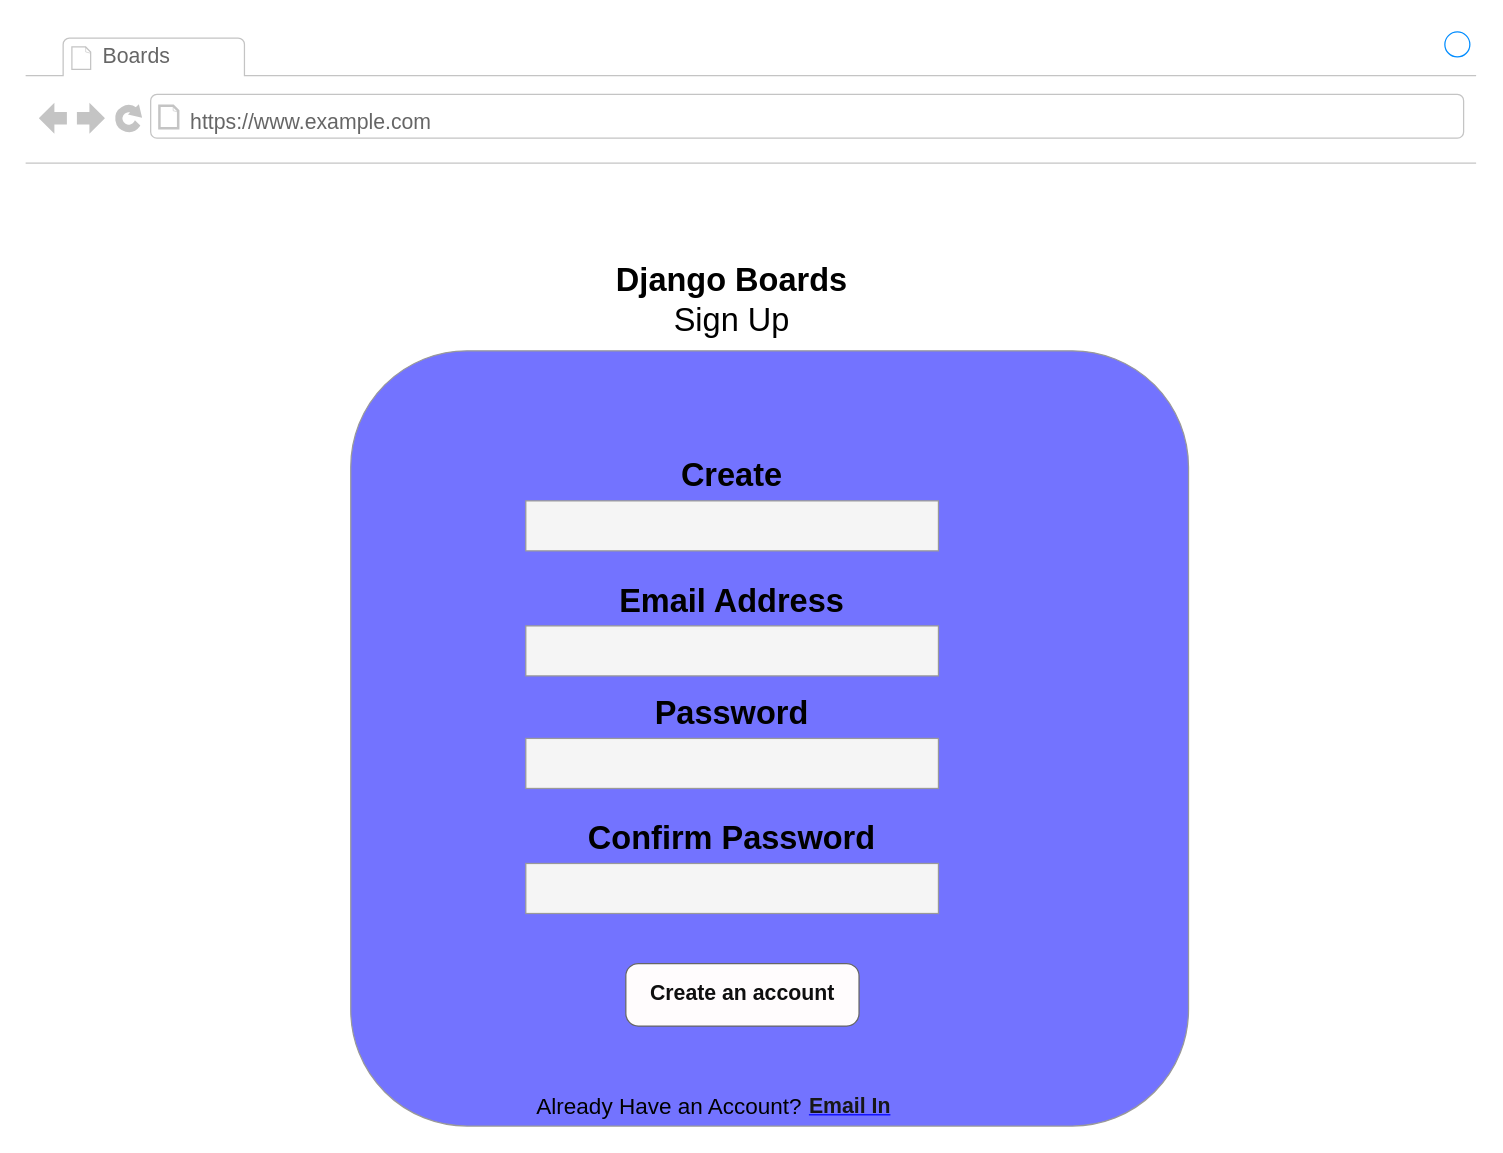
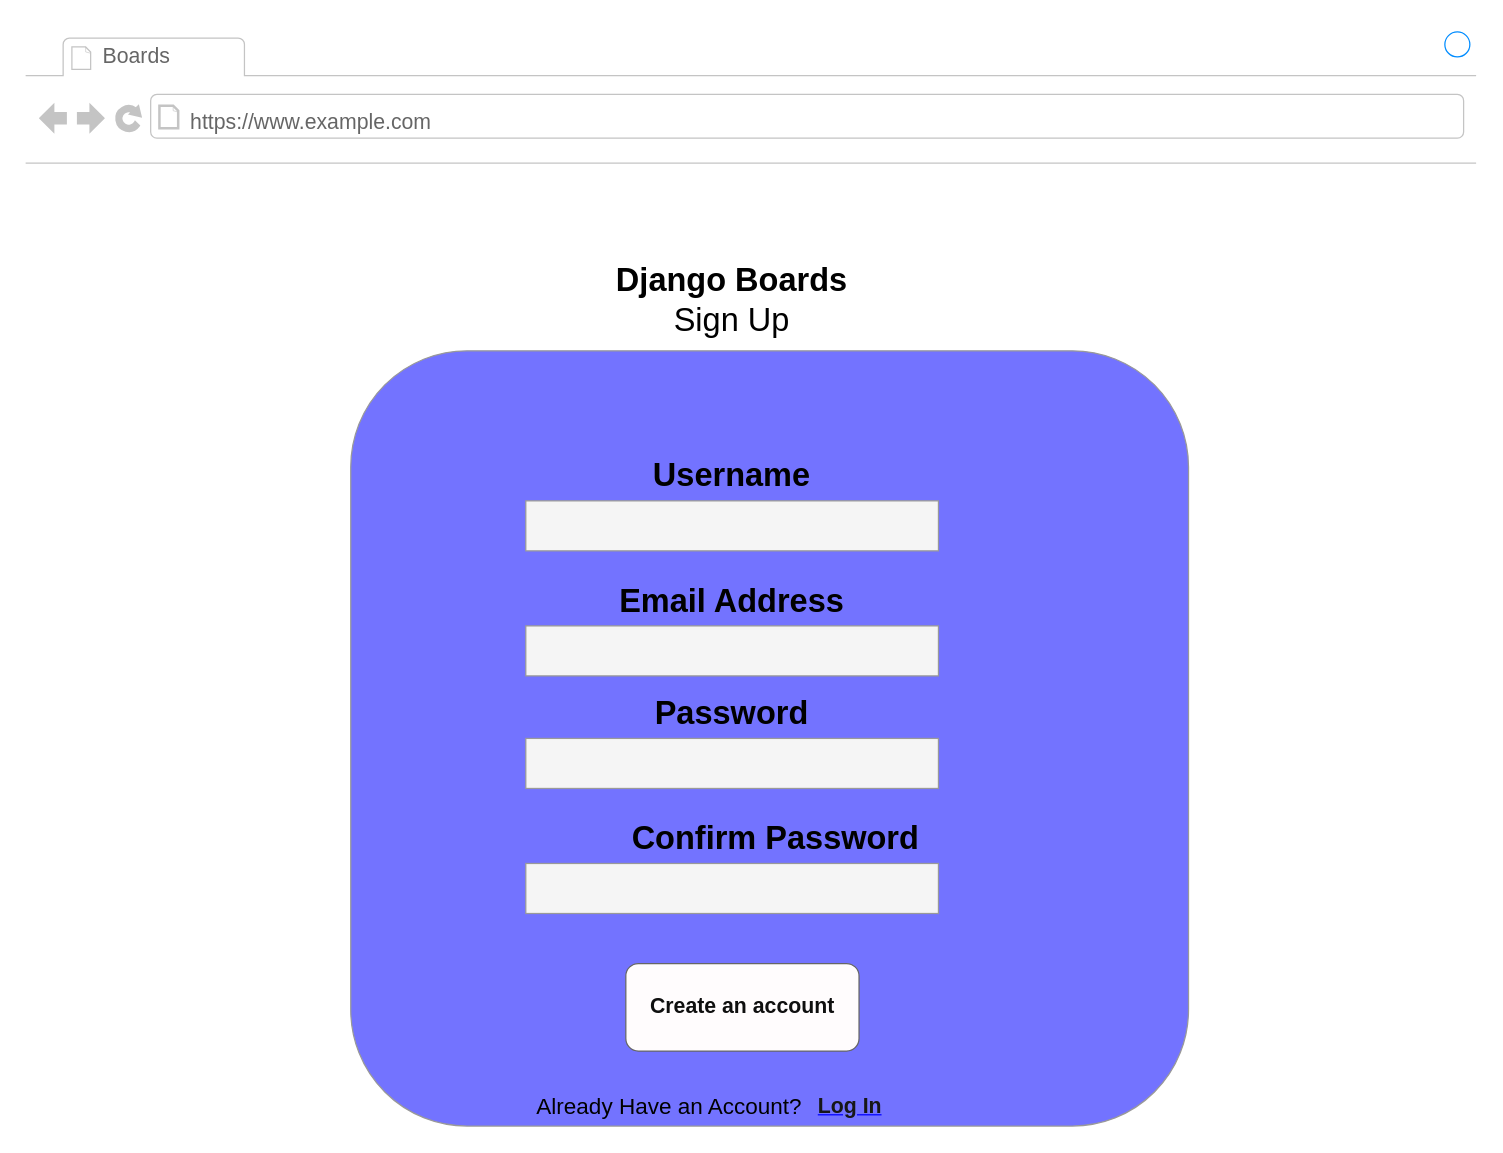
(732, 476) -> (732, 476)
(732, 838) -> (776, 838)
(742, 994) -> (742, 1007)
(850, 1107) -> (850, 1107)
